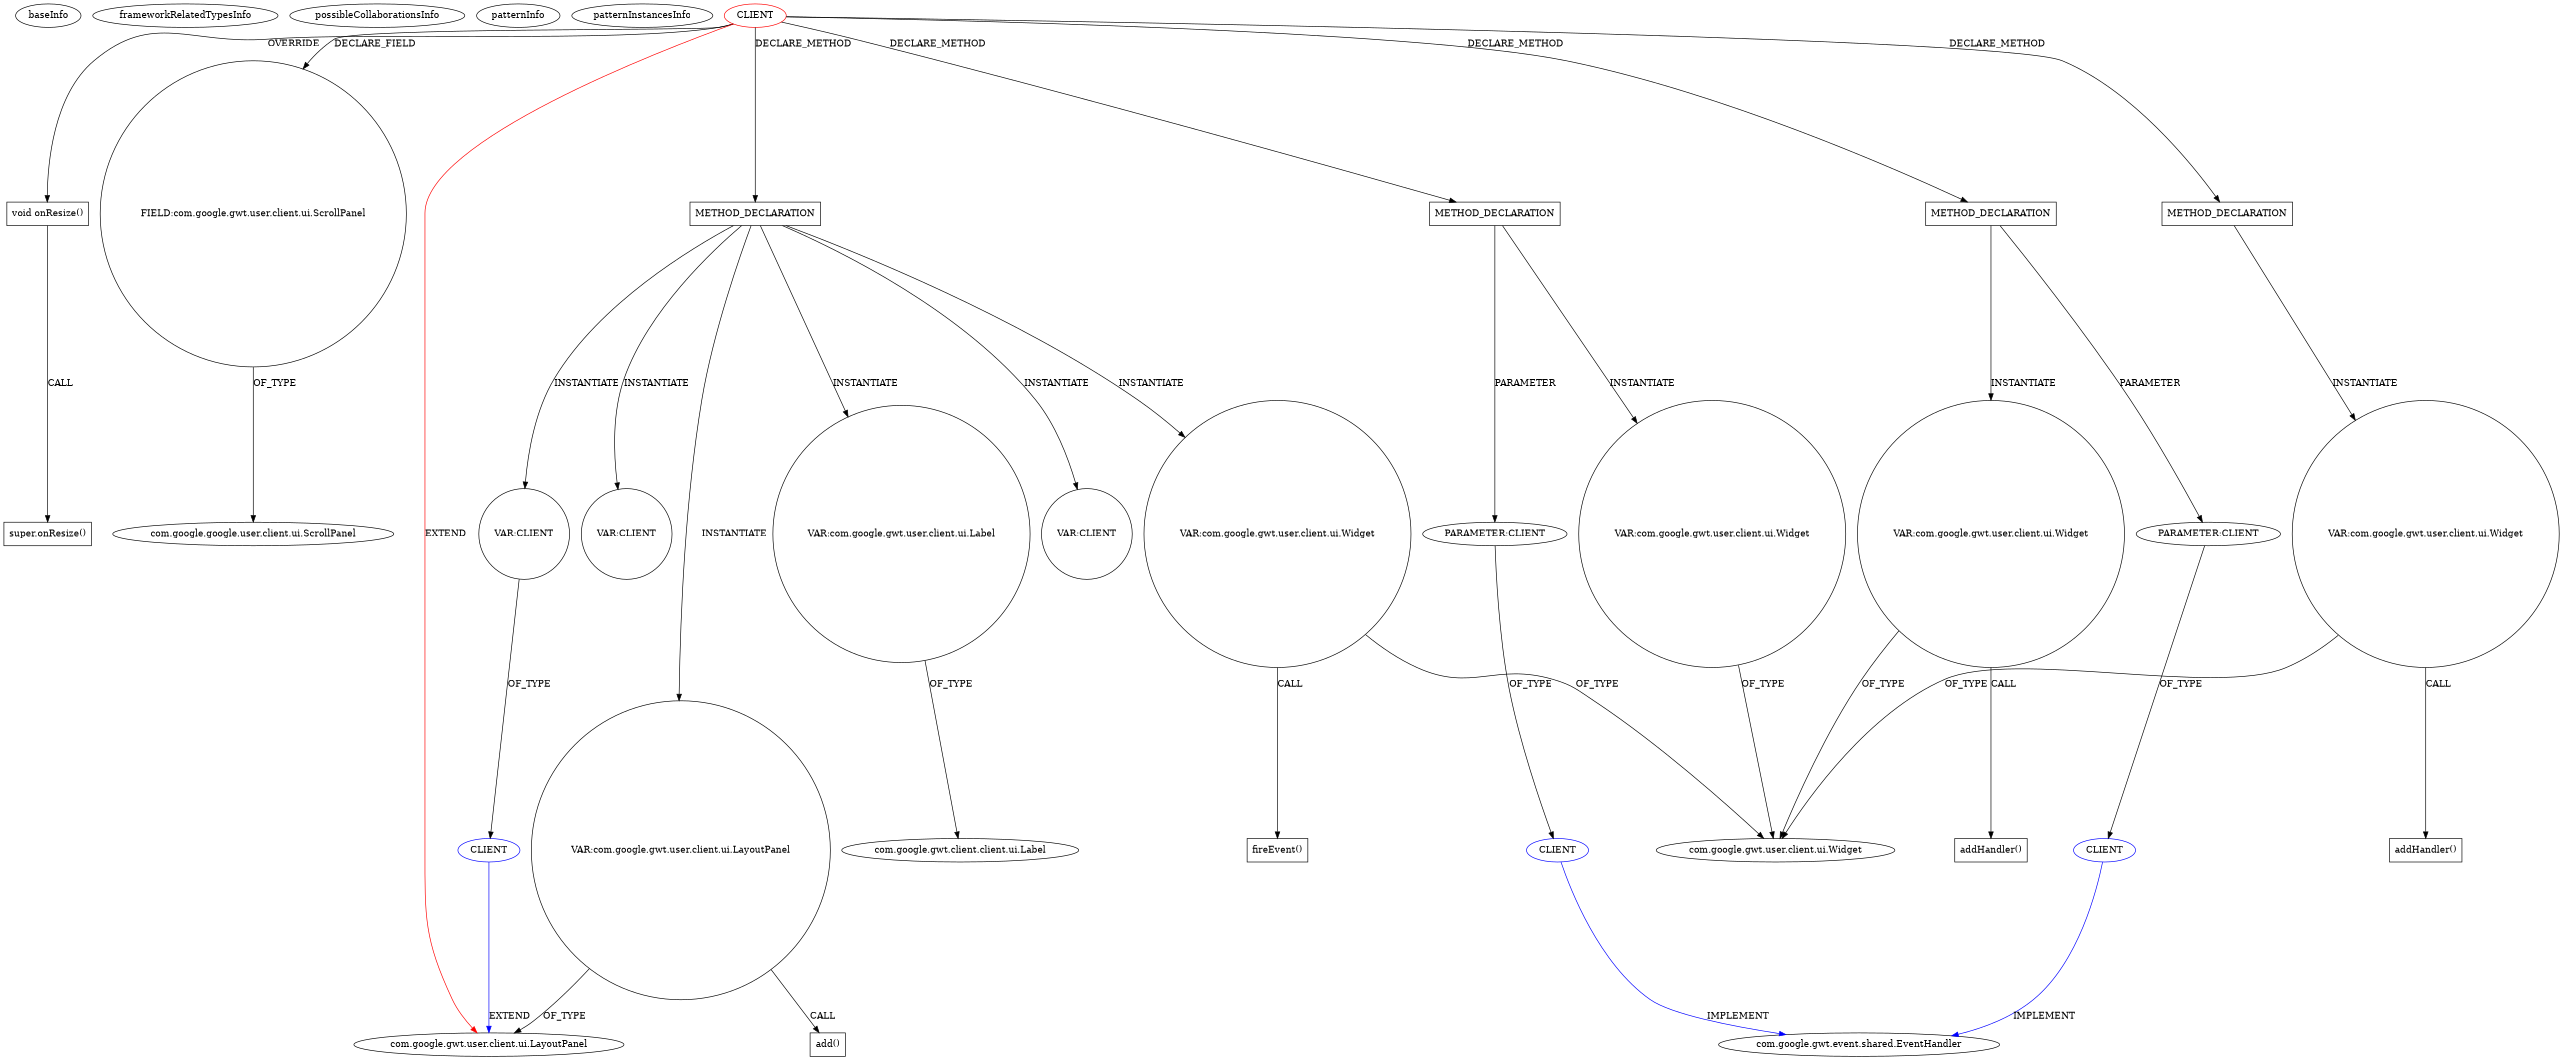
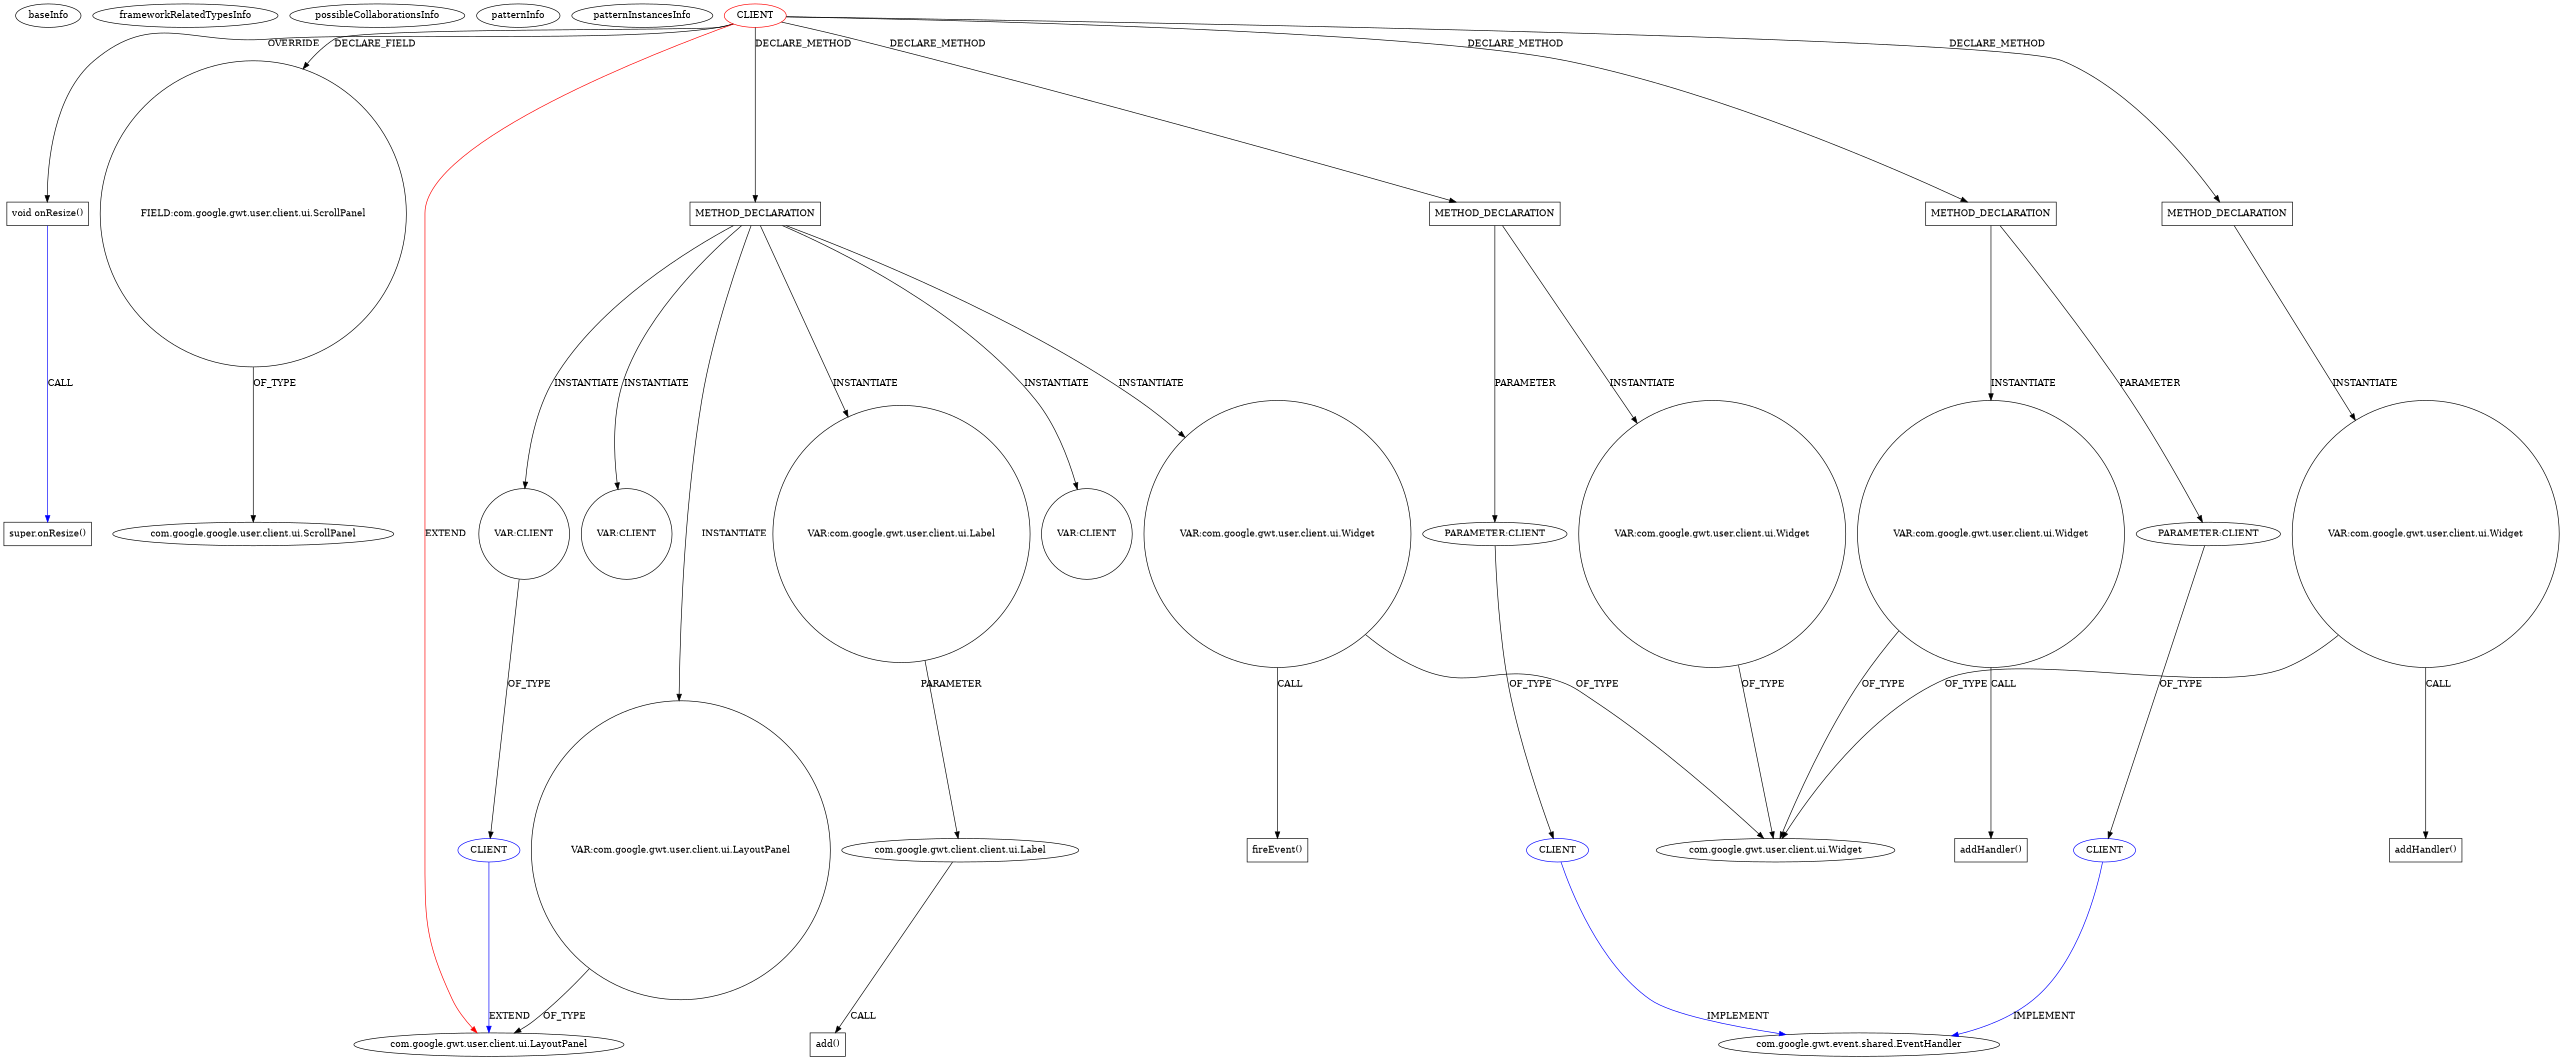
(48, 371) -> (48, 371)
(951, 684) -> (951, 684)
(793, 999) -> (896, 945)
